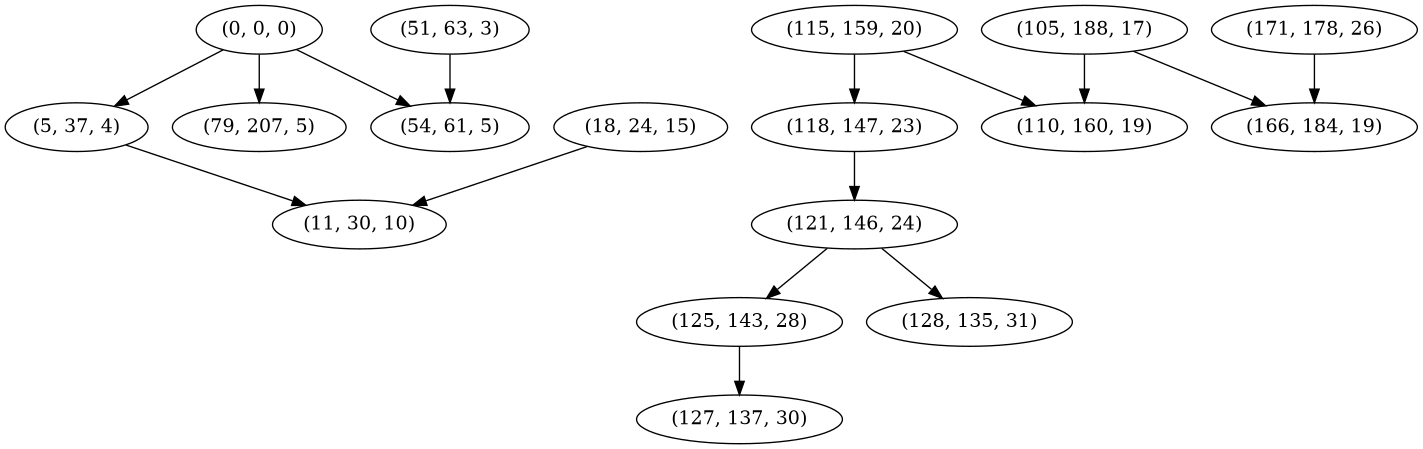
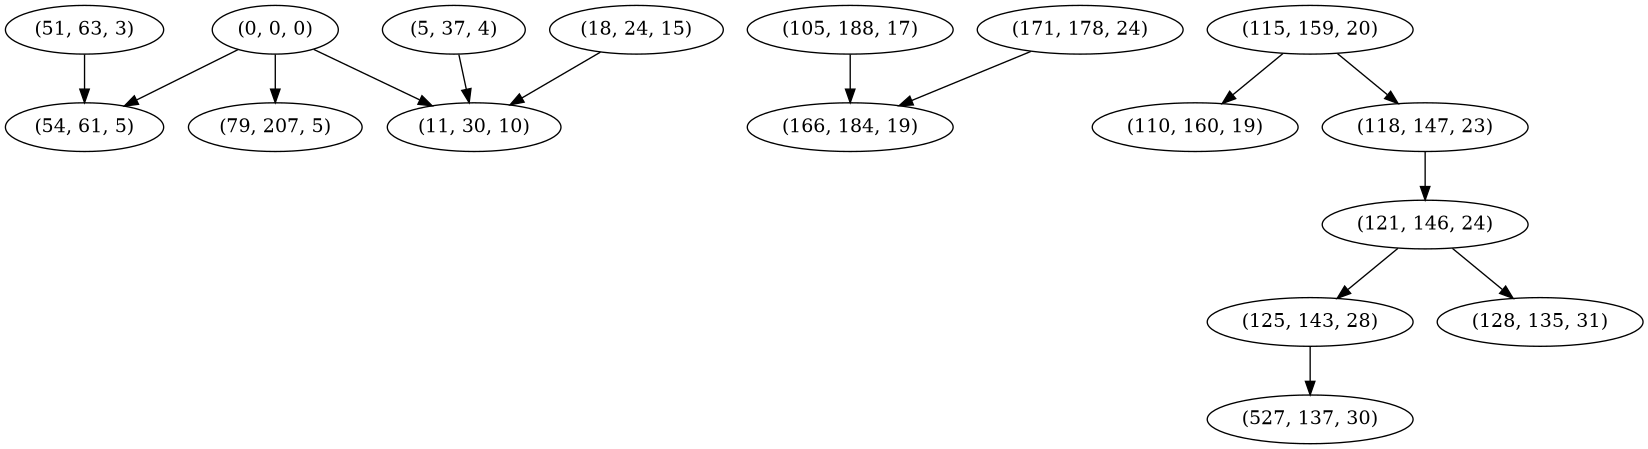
(1314, 30) -> (1080, 30)
(1084, 72) -> none
(175, 75) -> (367, 75)
(739, 419) -> (1310, 419)
